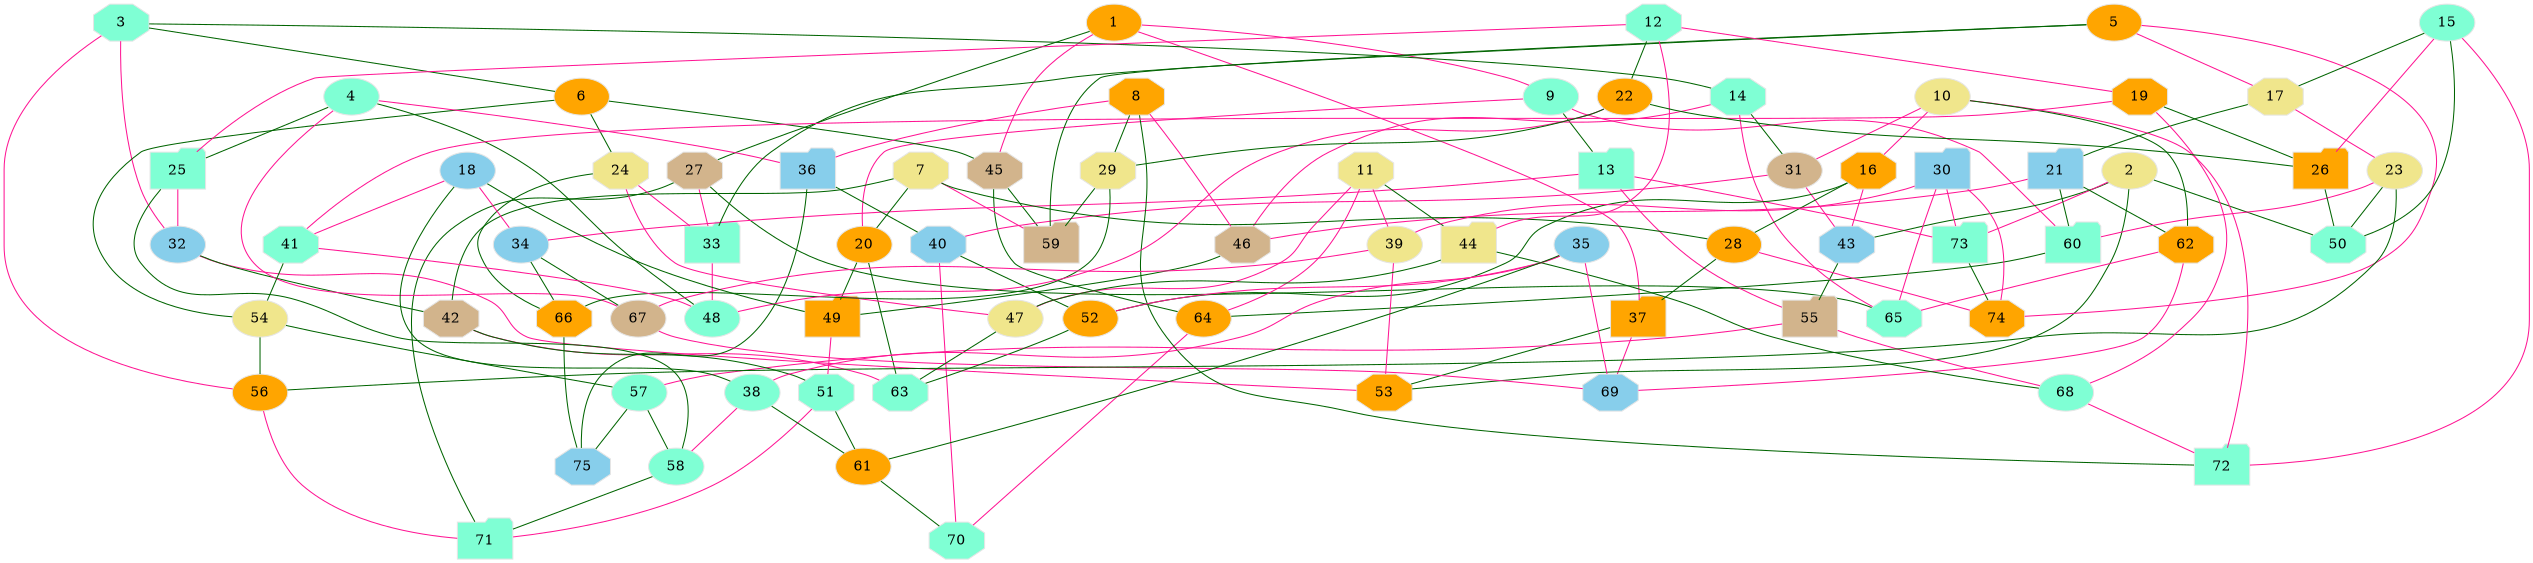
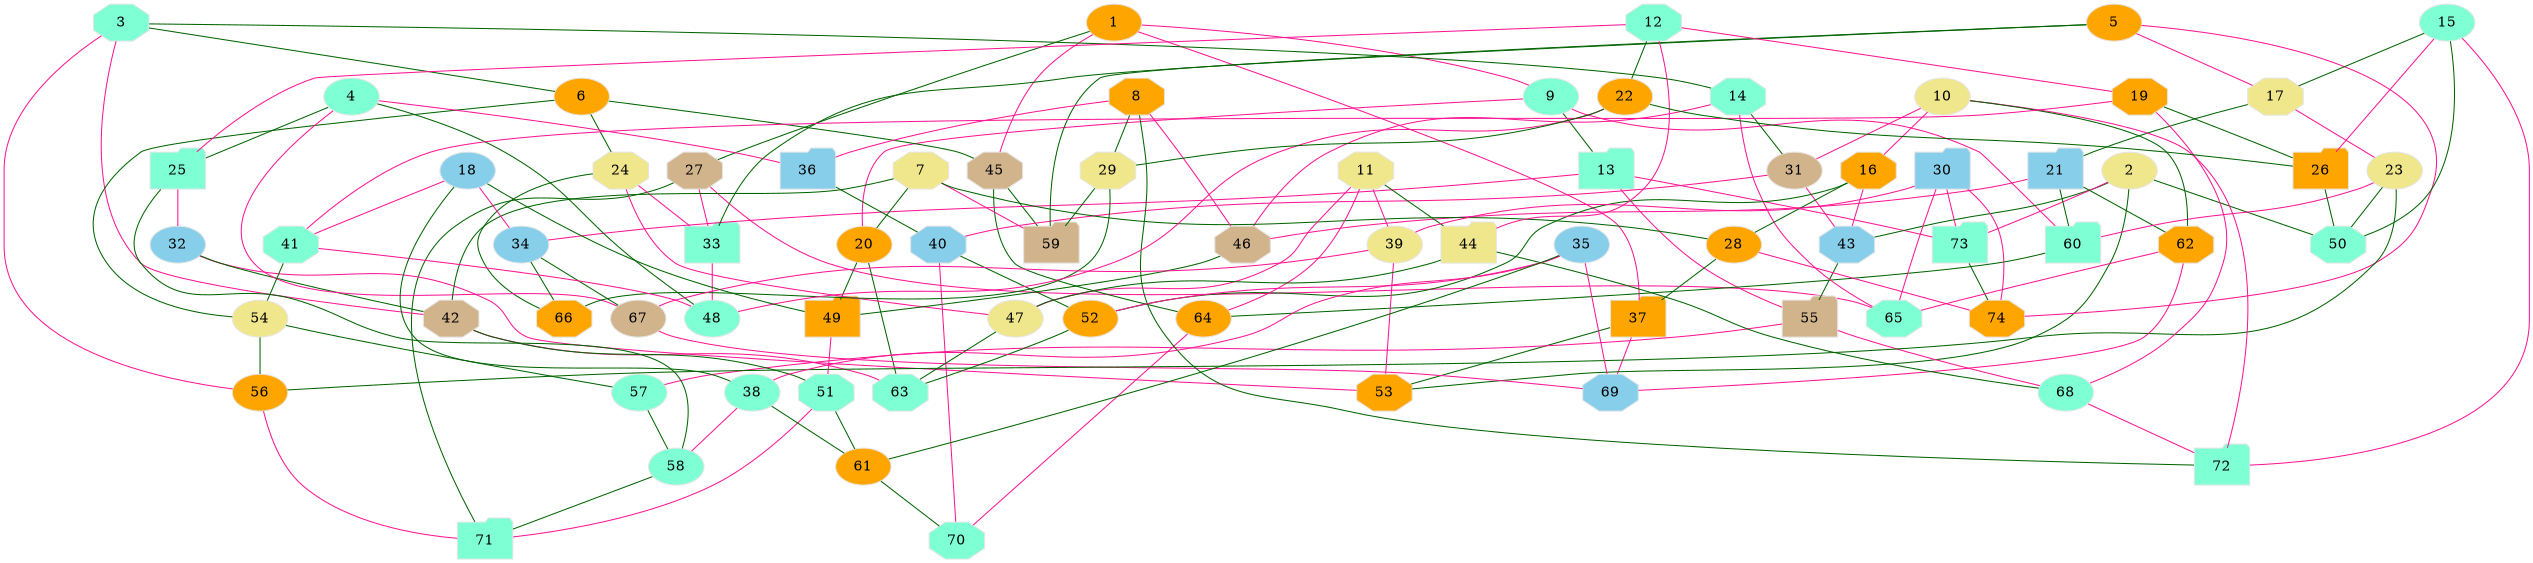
(128, 139) -> (166, 274)
(1517, 287) -> (1517, 287)
(583, 467) -> none
